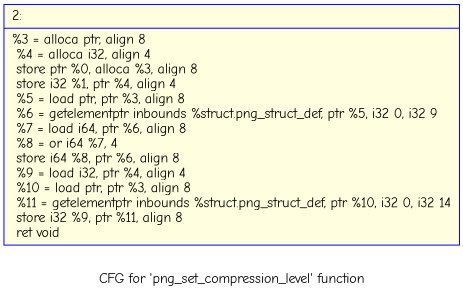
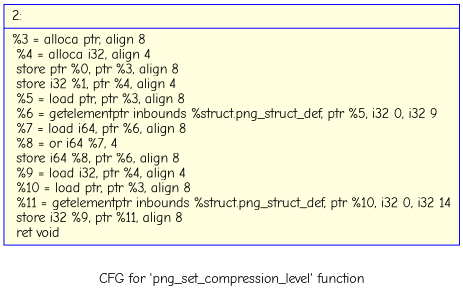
(105, 69) -> (96, 69)
